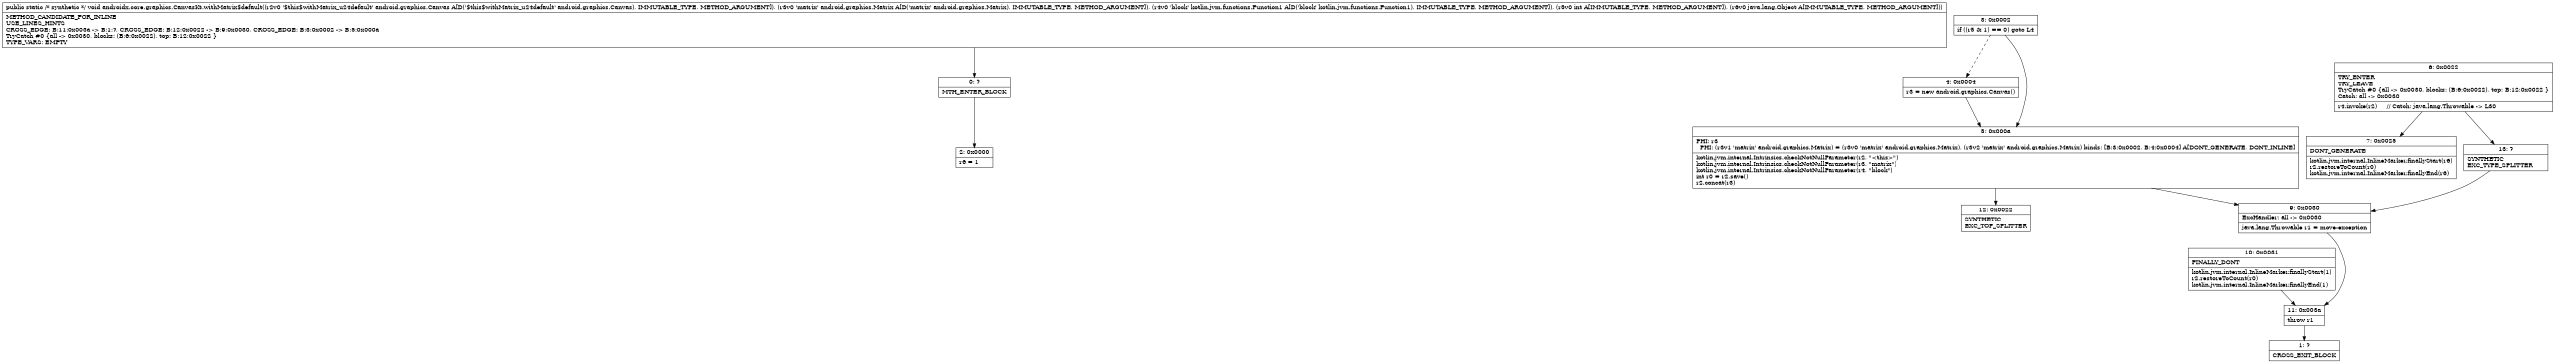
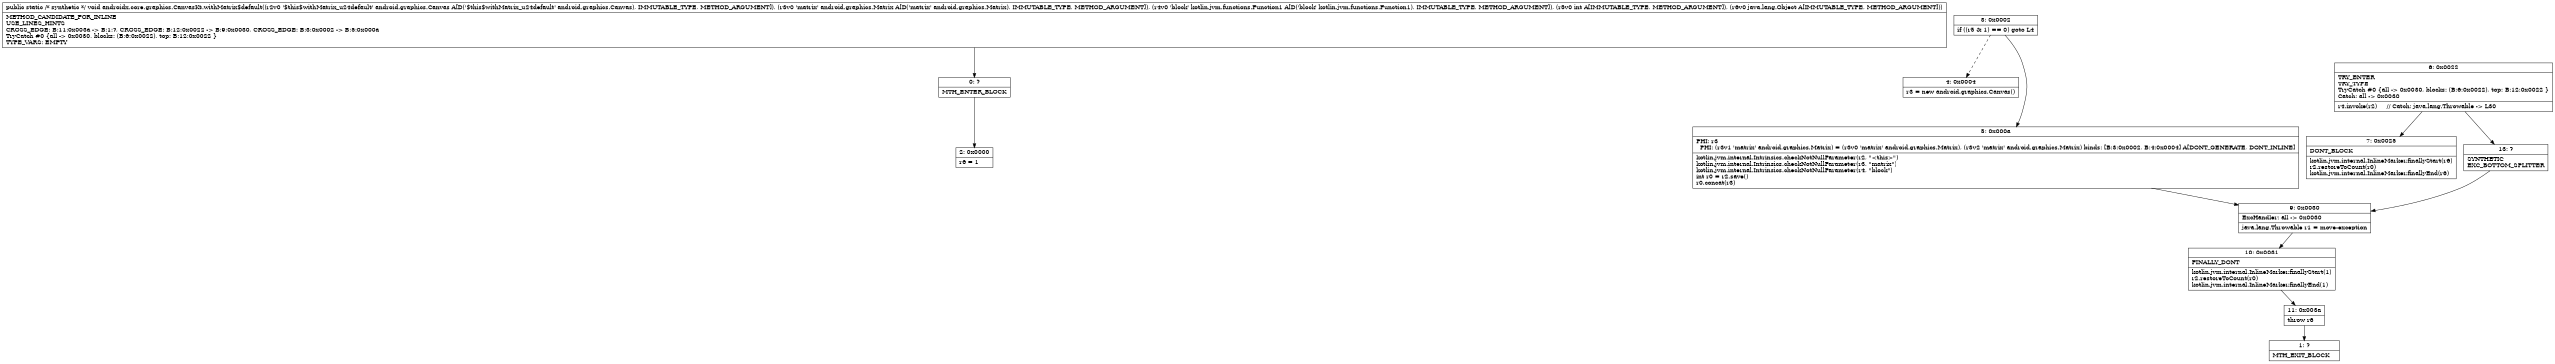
(2356, 84) -> (2353, 84)
(1972, 110) -> none
(2338, 151) -> (2331, 151)
(2500, 166) -> (2506, 166)
(1716, 183) -> (1716, 183)
(1996, 218) -> none
(2345, 268) -> (2287, 239)
(2301, 320) -> (2301, 320)
(2304, 356) -> (2301, 356)
